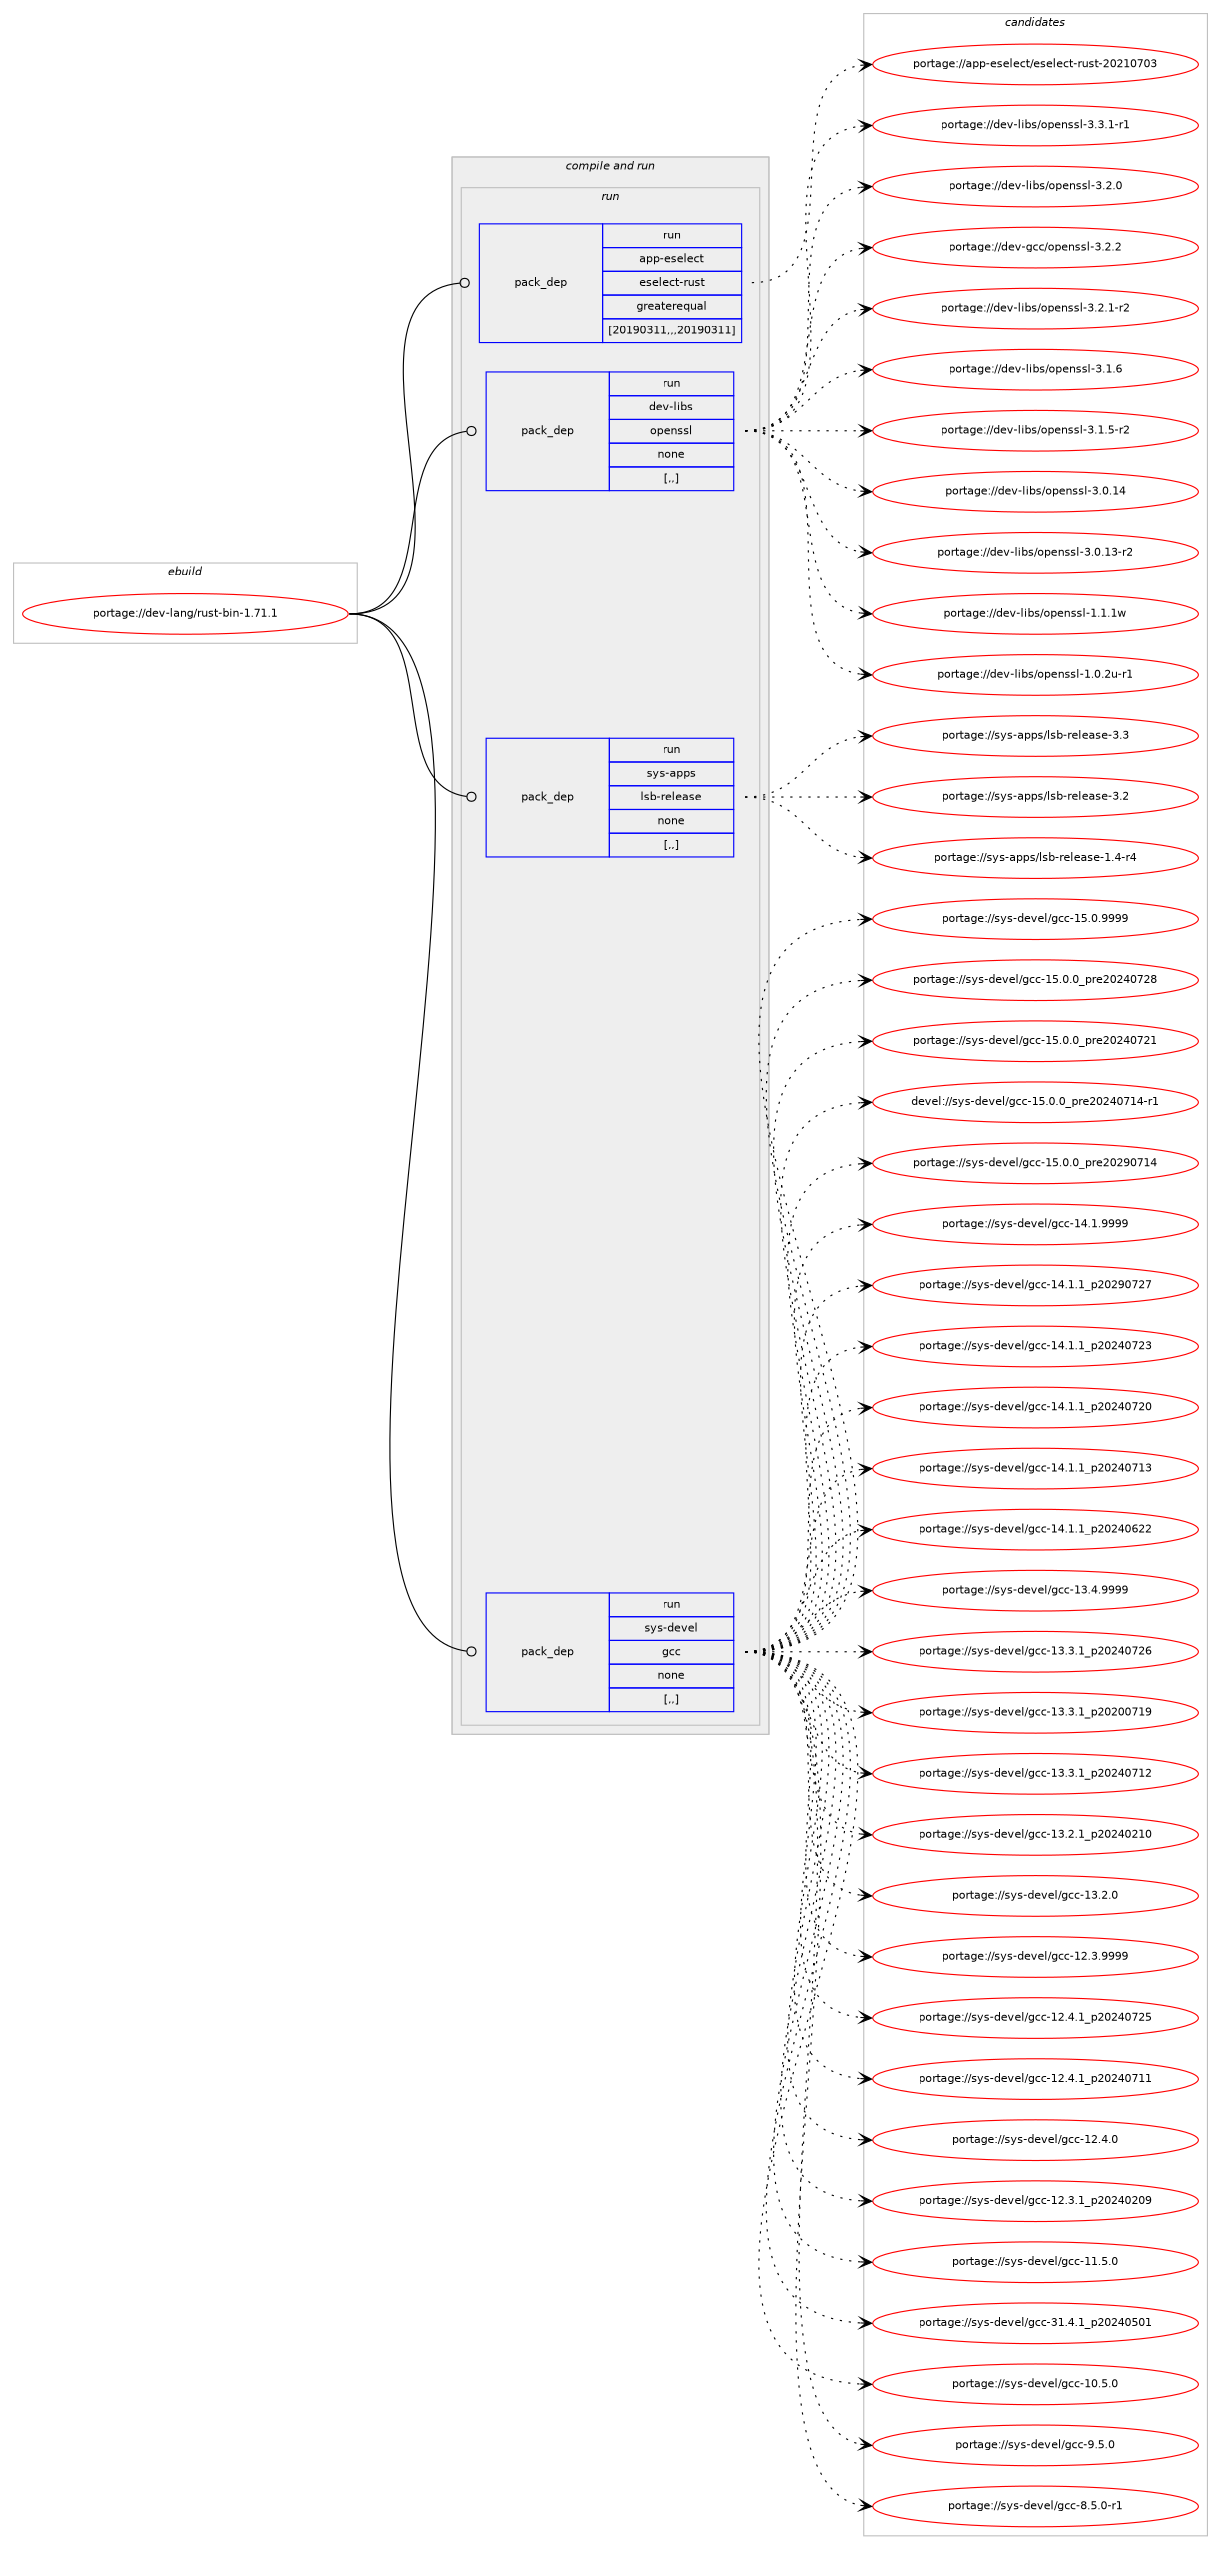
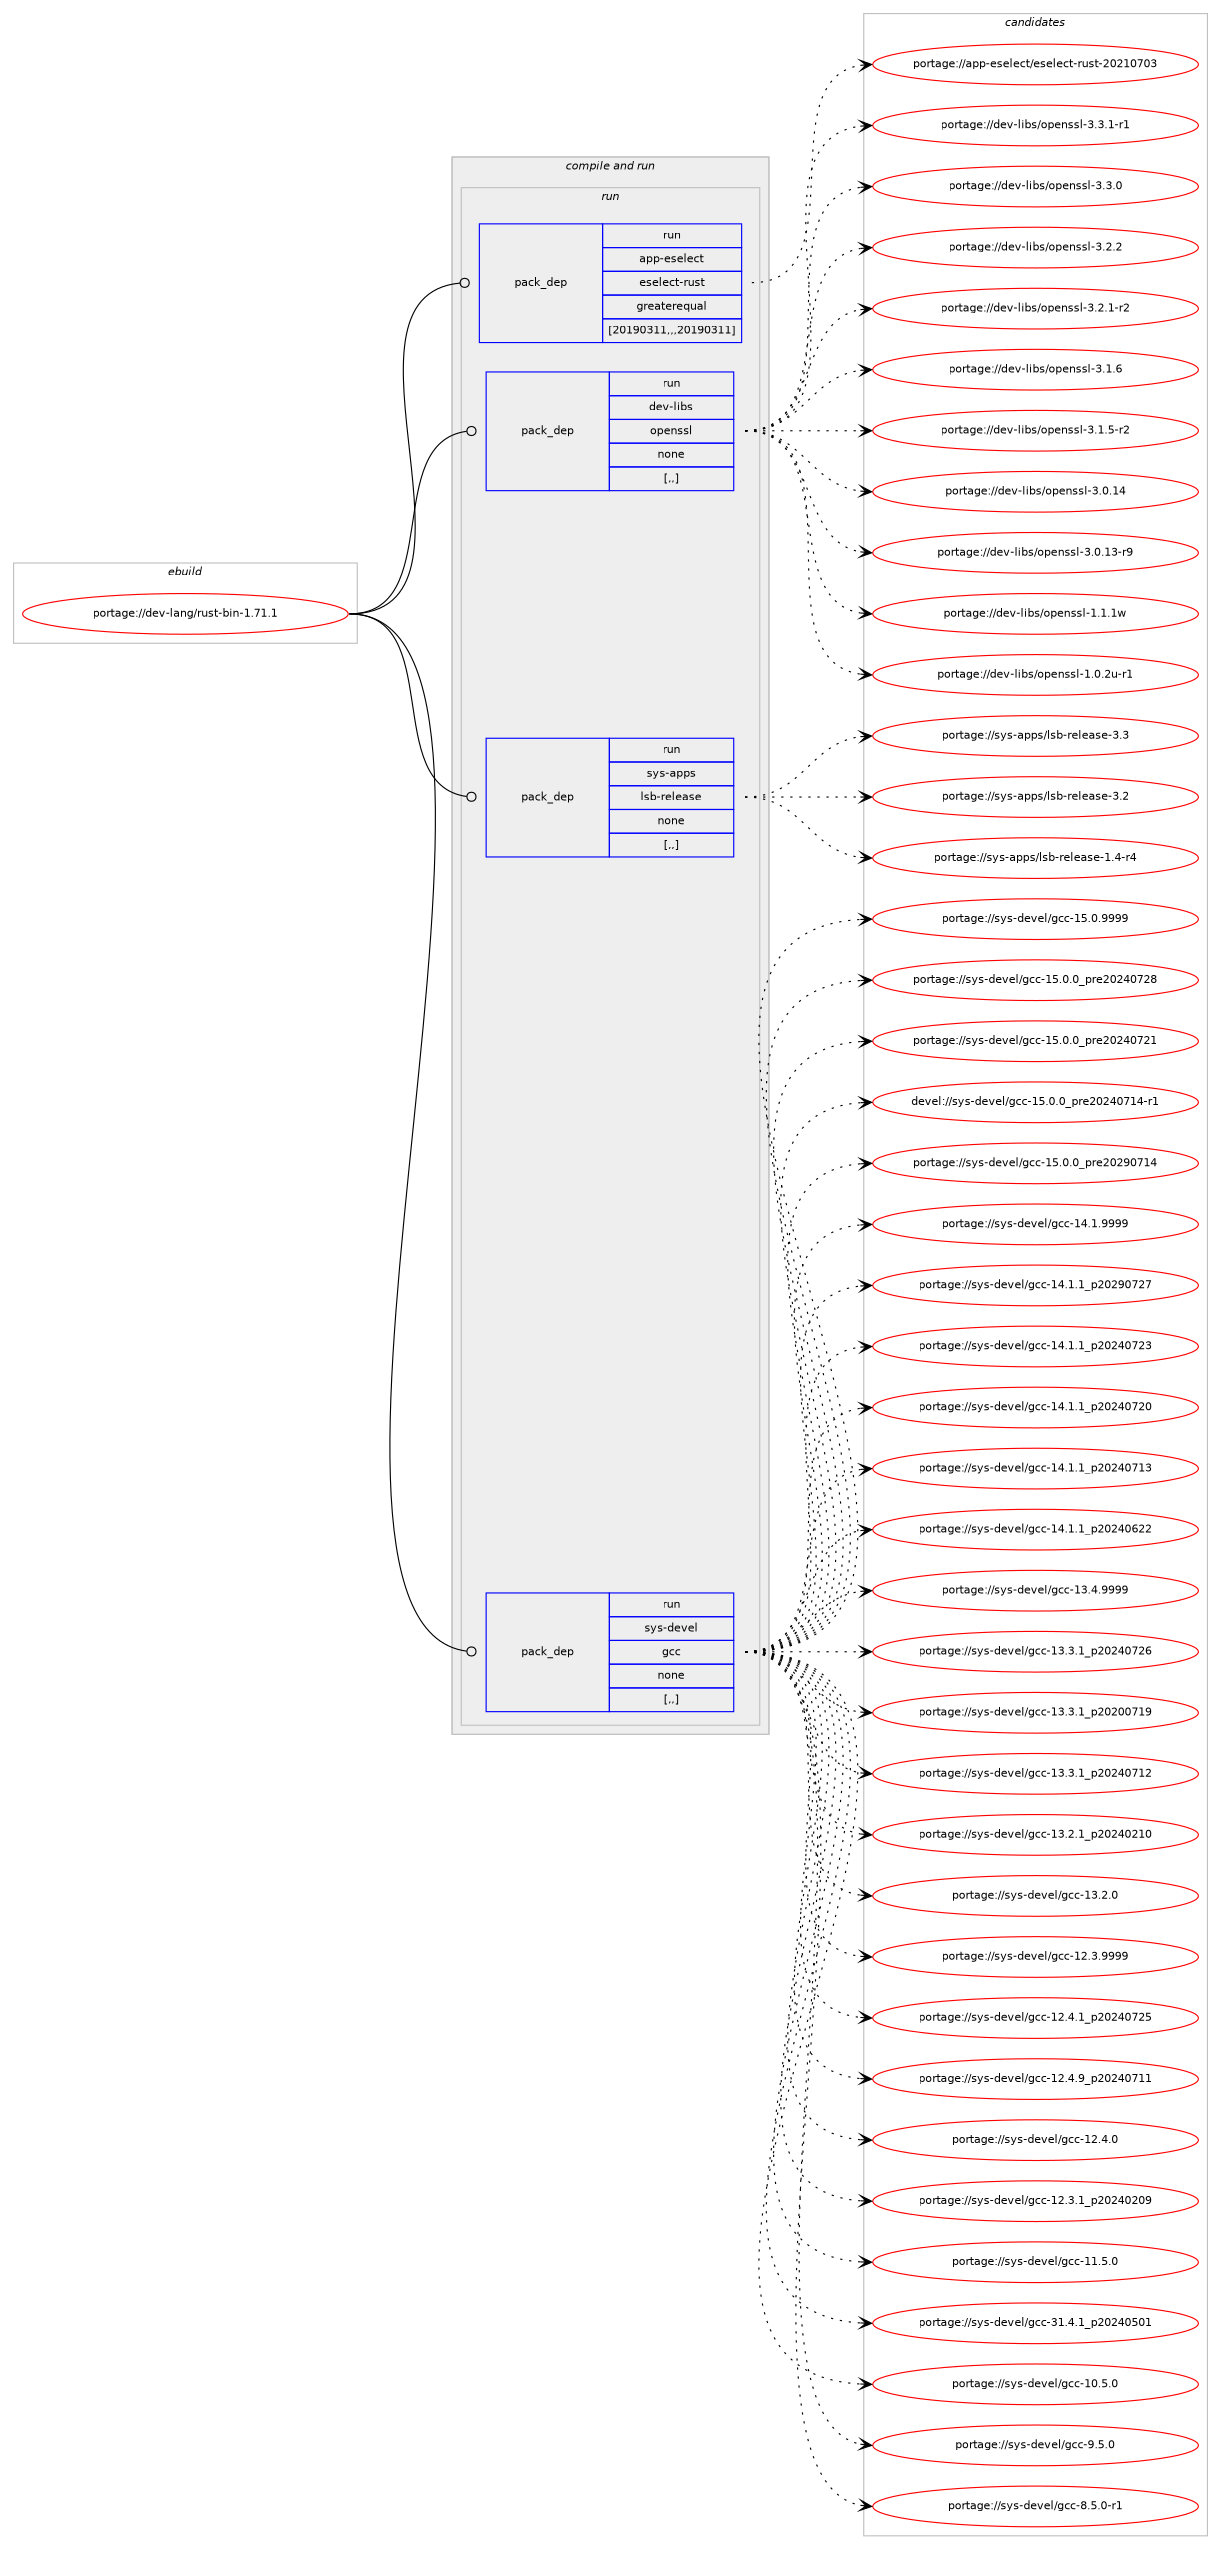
(1036, 187) -> (1036, 187)
(1036, 248) -> (1036, 248)
(1036, 553) -> (1036, 553)
(1036, 2079) -> (1036, 2079)
